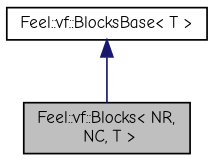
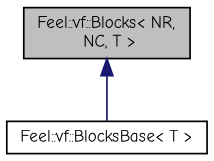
(107, 80) -> (107, 98)
